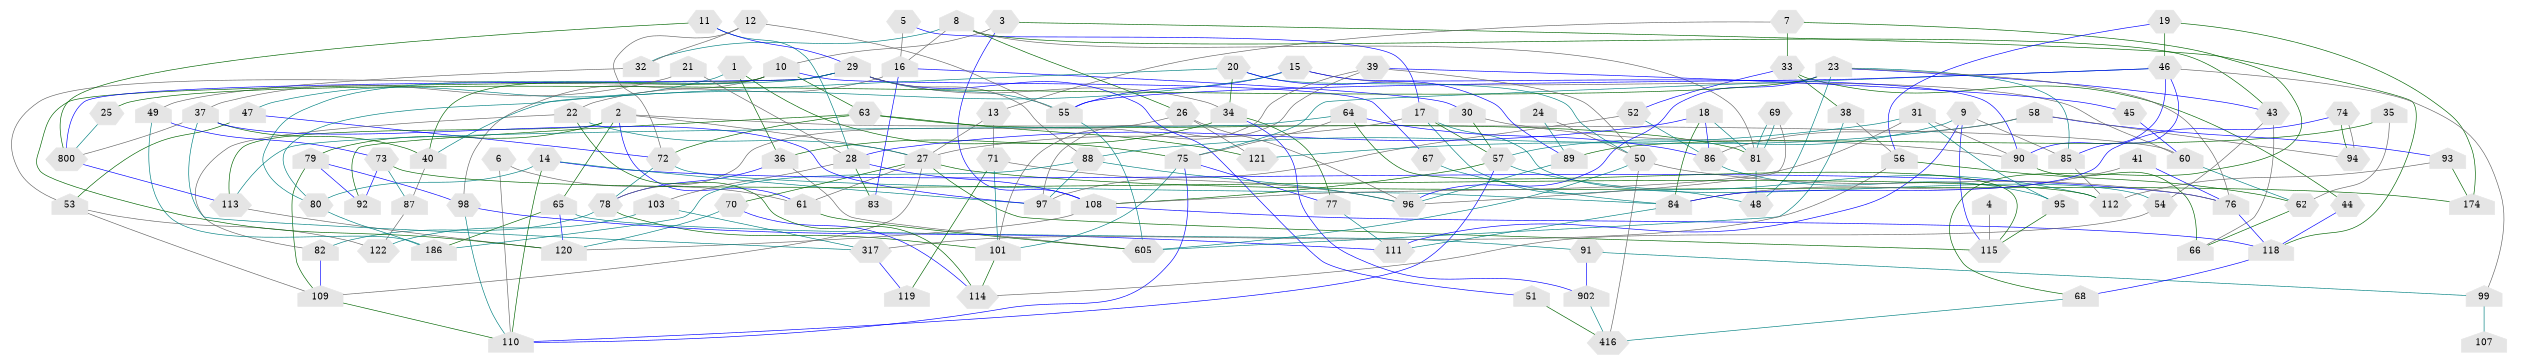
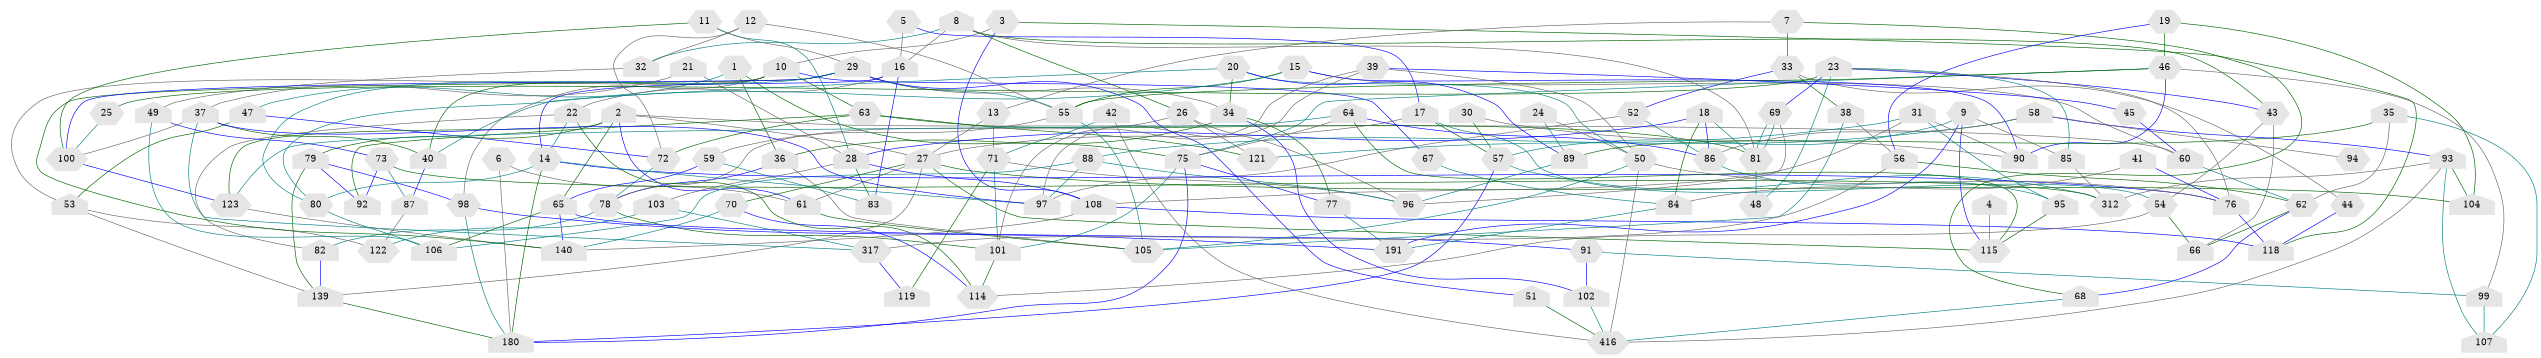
(804, 50) -> (804, 50)
(1188, 82) -> (691, 85)
(1611, 82) -> (1611, 82)
(2051, 86) -> (2051, 86)
(1178, 88) -> (1178, 88)
(1025, 107) -> none
none -> (1112, 113)
(2343, 113) -> none
(2173, 125) -> none
(748, 141) -> (558, 137)
(67, 159) -> (67, 159)
none -> (709, 159)
(1605, 161) -> (1804, 91)
(2137, 173) -> (2179, 230)
(421, 178) -> (421, 178)
(1165, 190) -> none
(1301, 190) -> none
none -> (2535, 192)
(1573, 193) -> none
(231, 205) -> (231, 205)
(2111, 205) -> (2111, 205)
(2472, 205) -> (2472, 205)
(1073, 235) -> (1073, 235)
(434, 251) -> (434, 251)
(564, 251) -> (564, 251)
(1143, 251) -> (1143, 251)
(1394, 251) -> (1394, 251)
none -> (2444, 255)
(2181, 277) -> (2202, 271)
(320, 297) -> (320, 297)
(1586, 297) -> (1586, 297)
none -> (2053, 315)
(511, 343) -> (511, 343)
